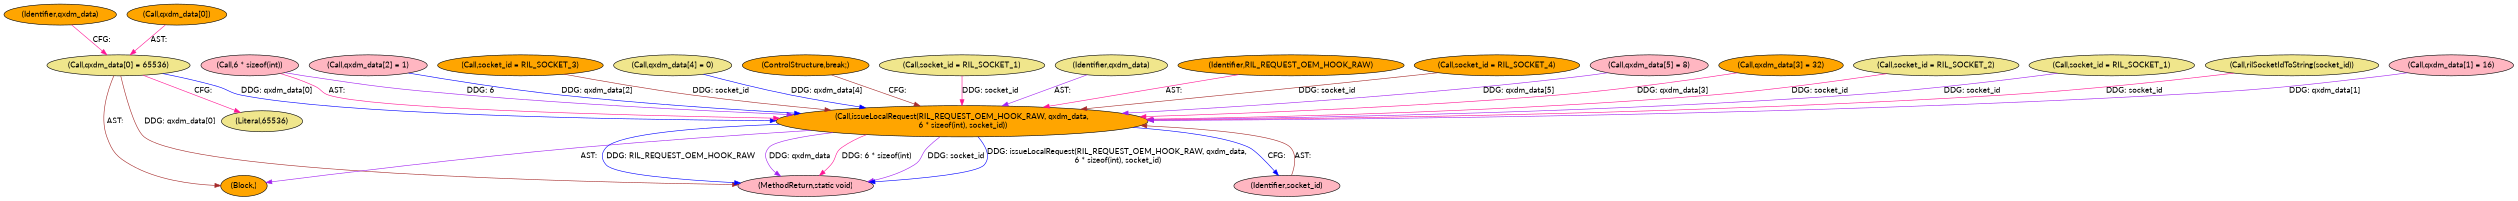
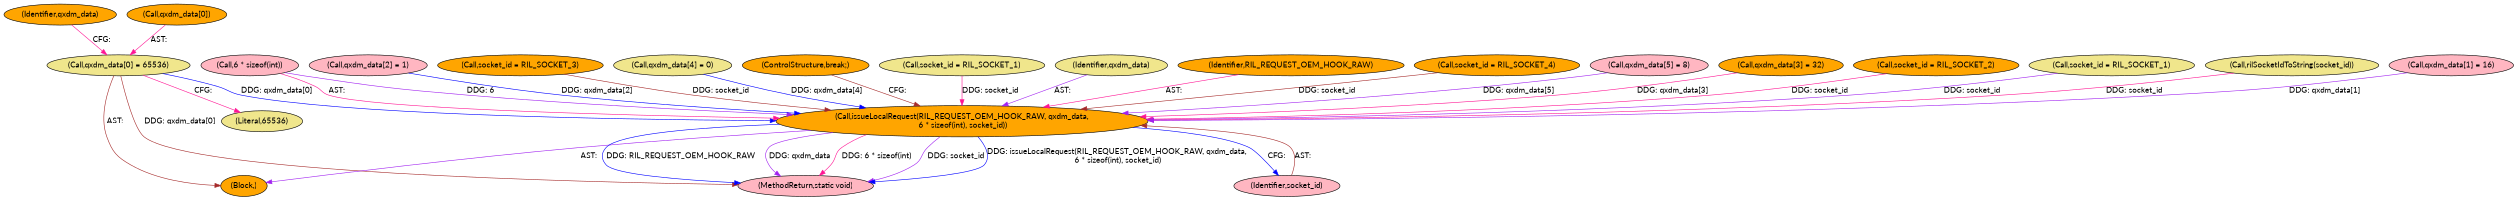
(1936, 65) -> (1936, 65)
